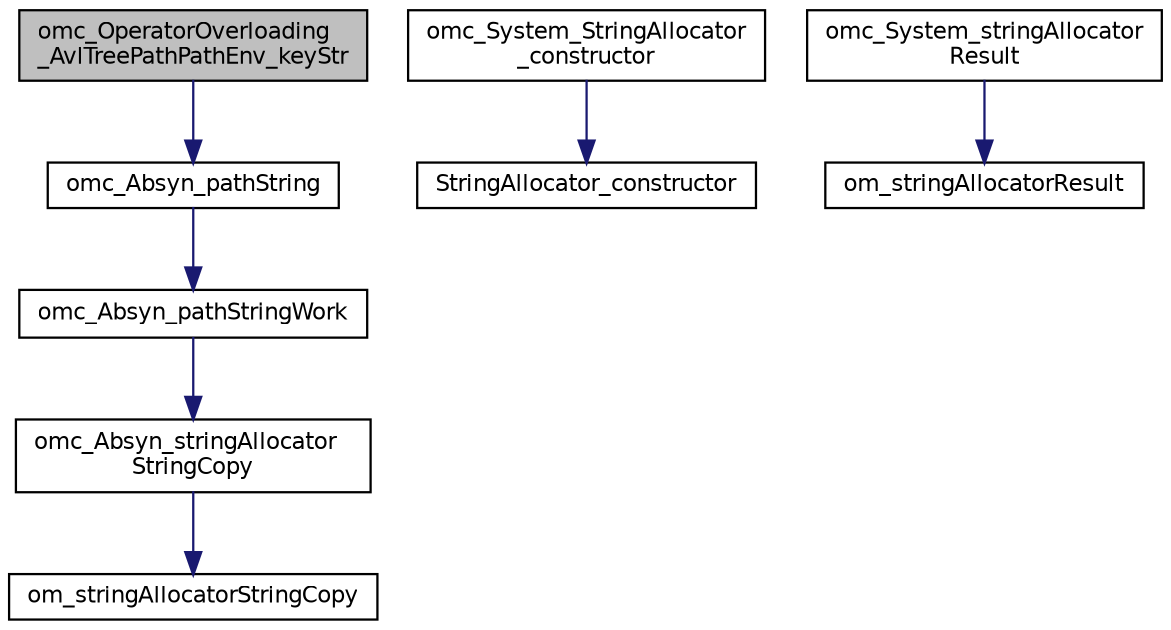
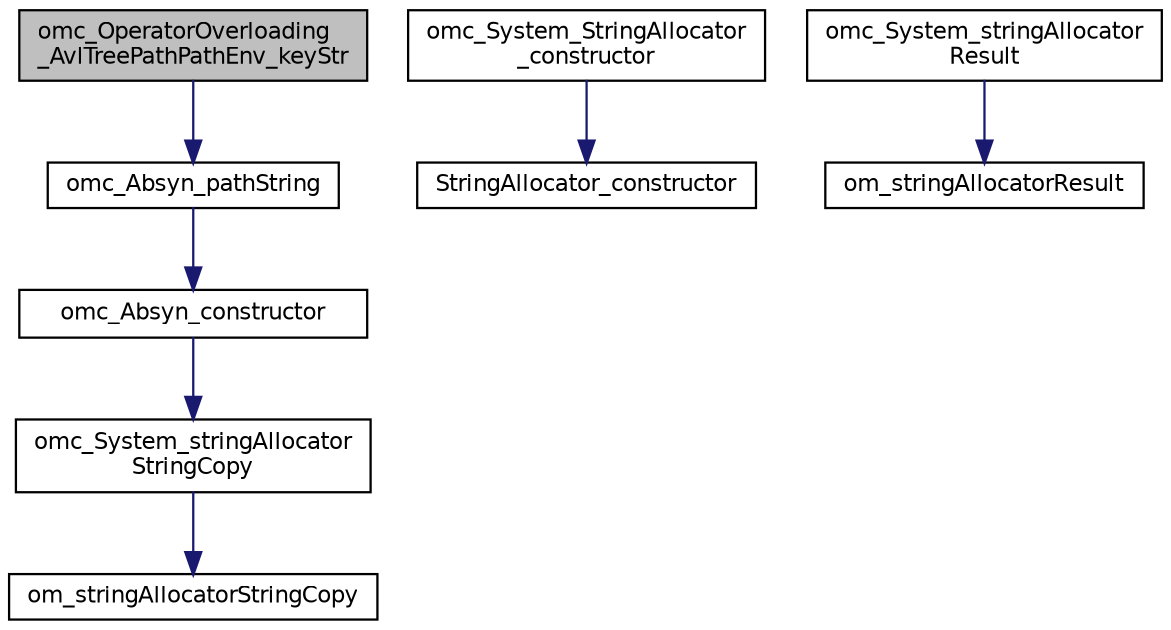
(193, 314) -> (193, 314)
(193, 456) -> (193, 456)
